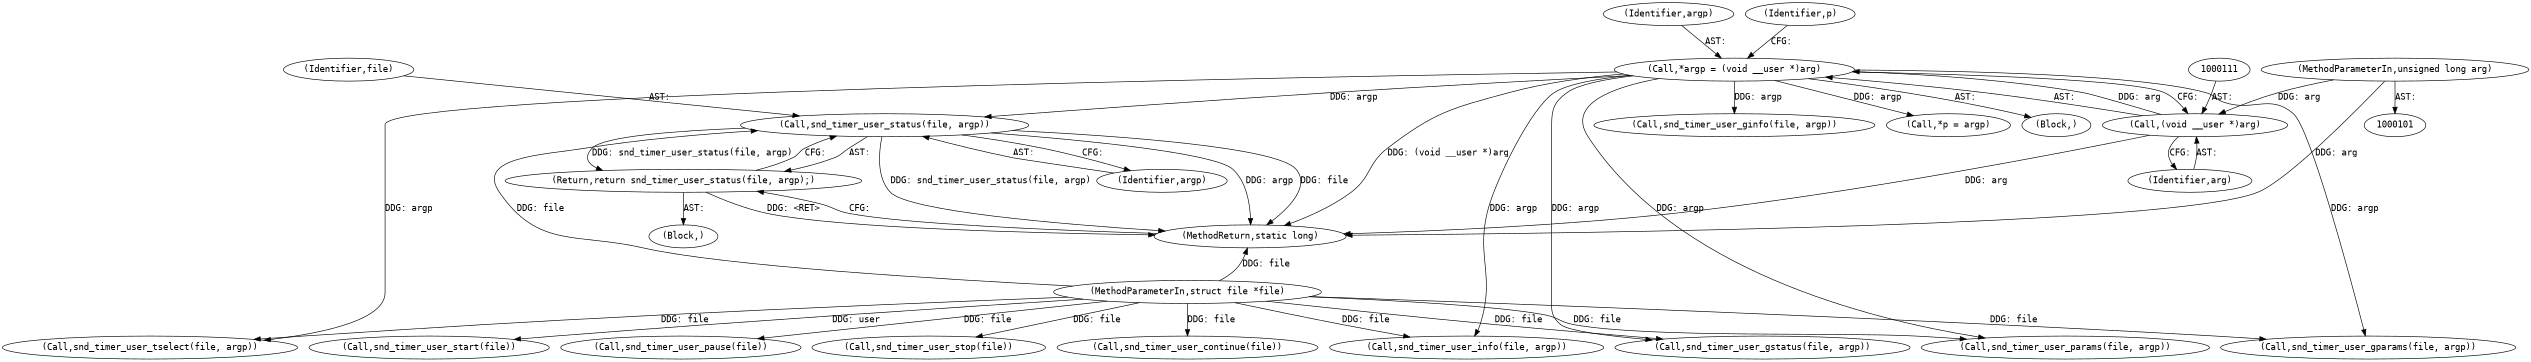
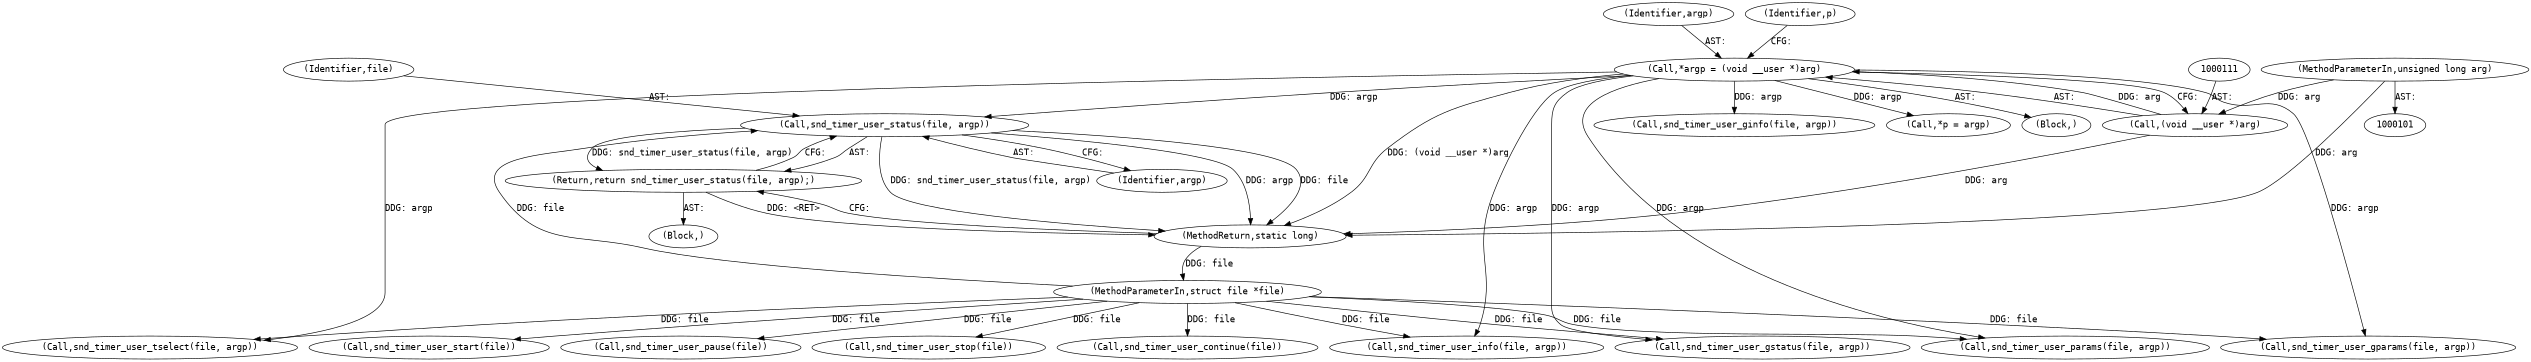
(2190, 181) -> none
(1235, 270) -> (1187, 257)
(856, 320) -> (856, 320)
